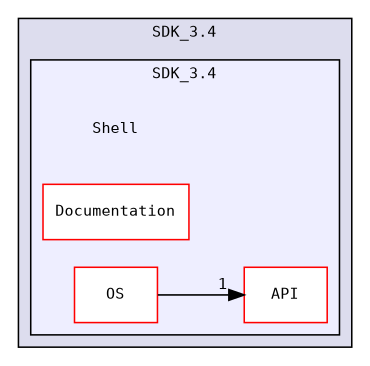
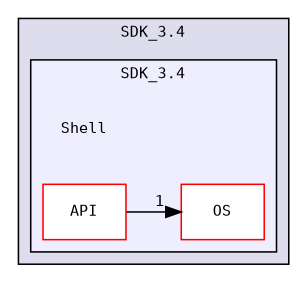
(116, 212) -> none
(193, 295) -> (146, 212)
